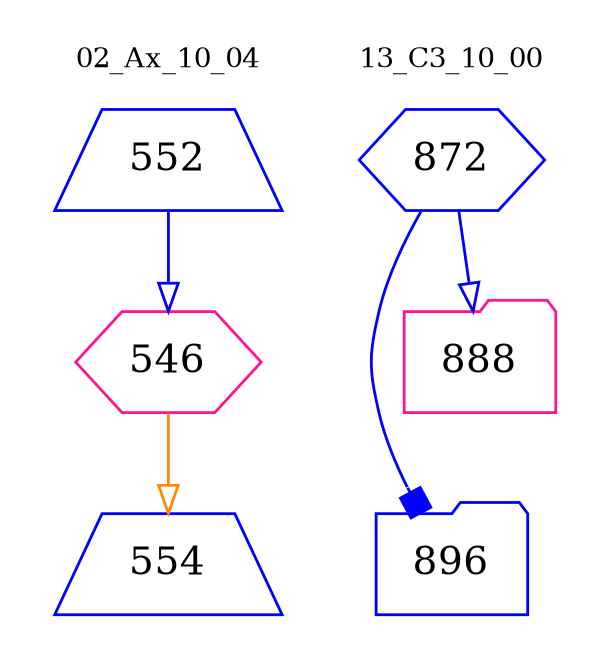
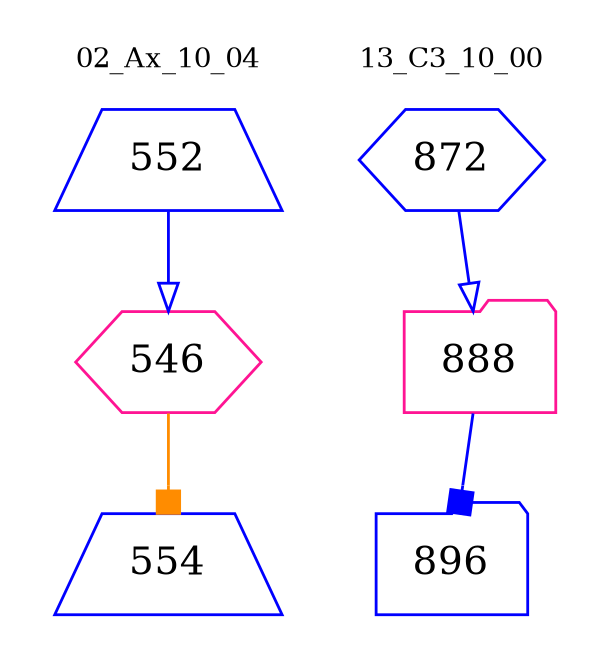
(372, 348) -> (468, 449)
(168, 449) -> (168, 449)
